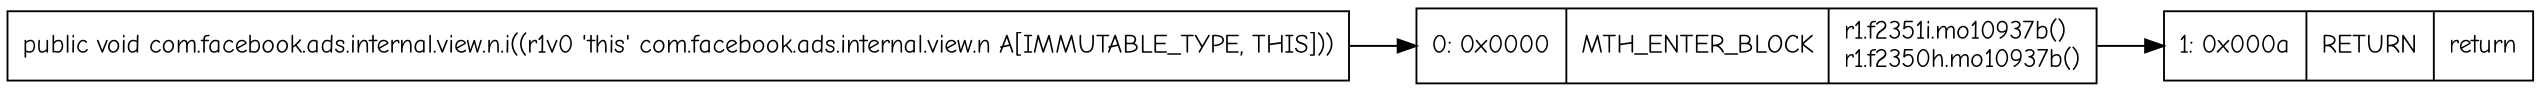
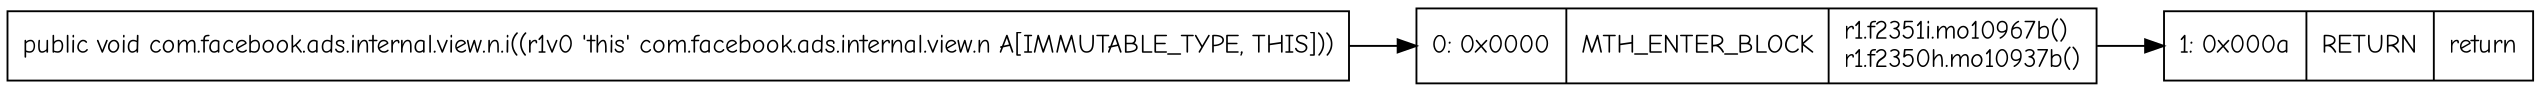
(1955, 31) -> (1956, 31)
